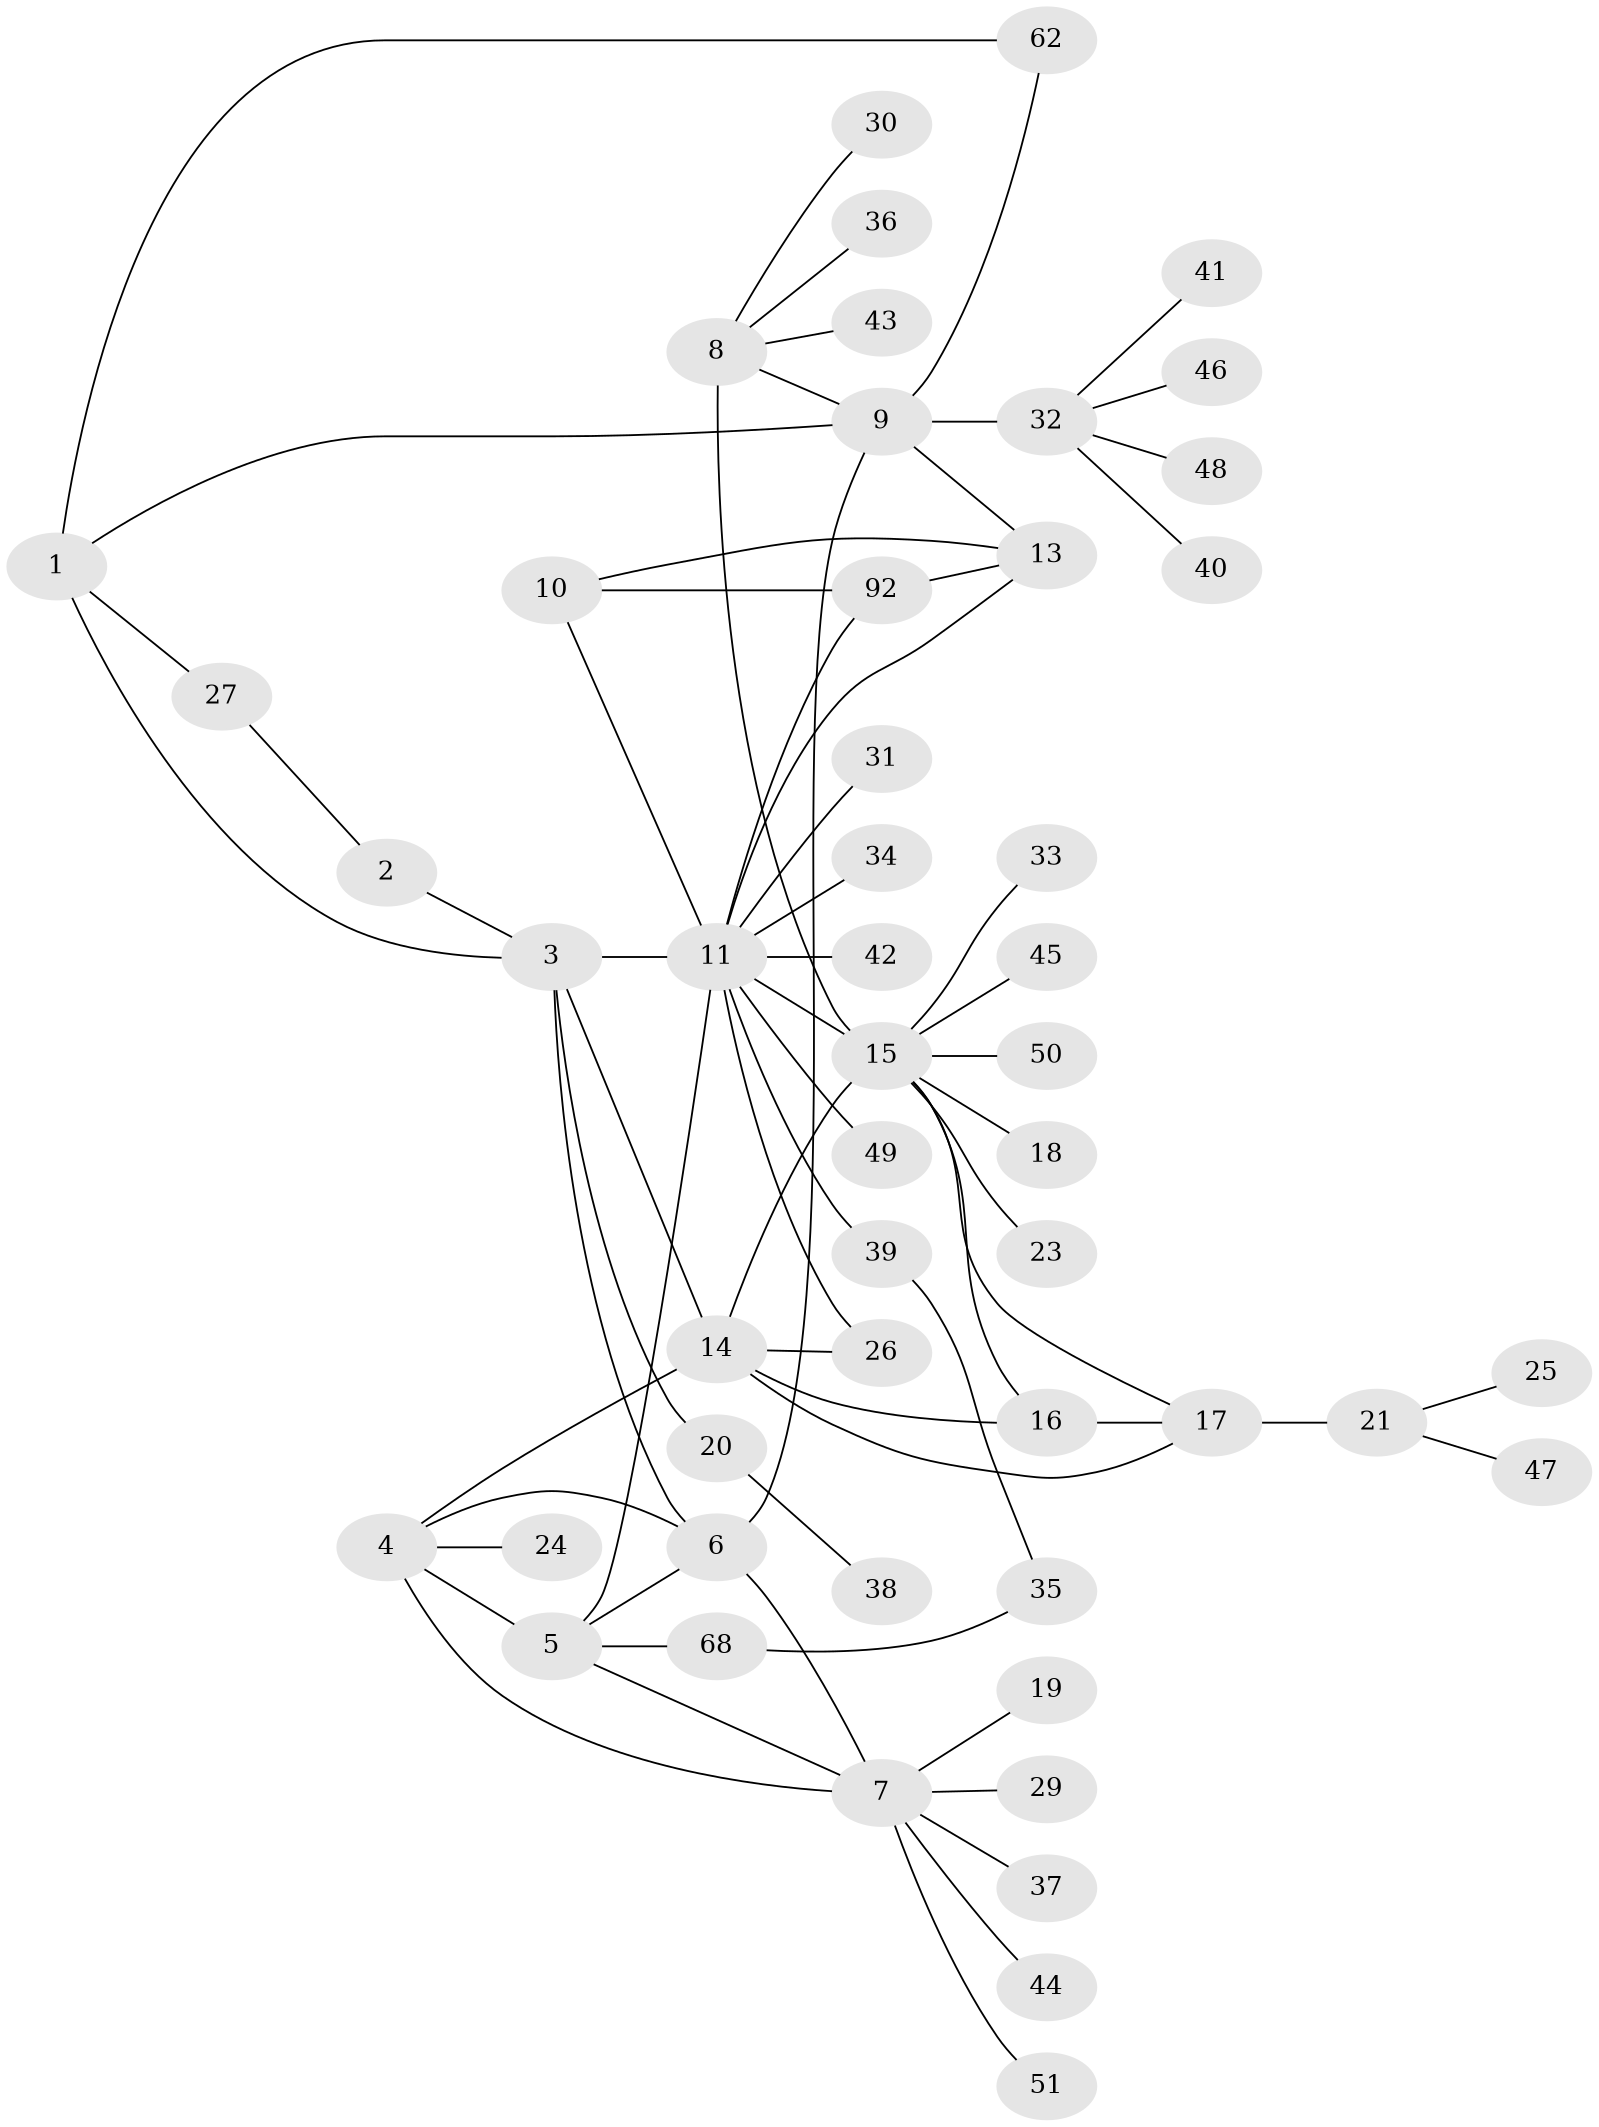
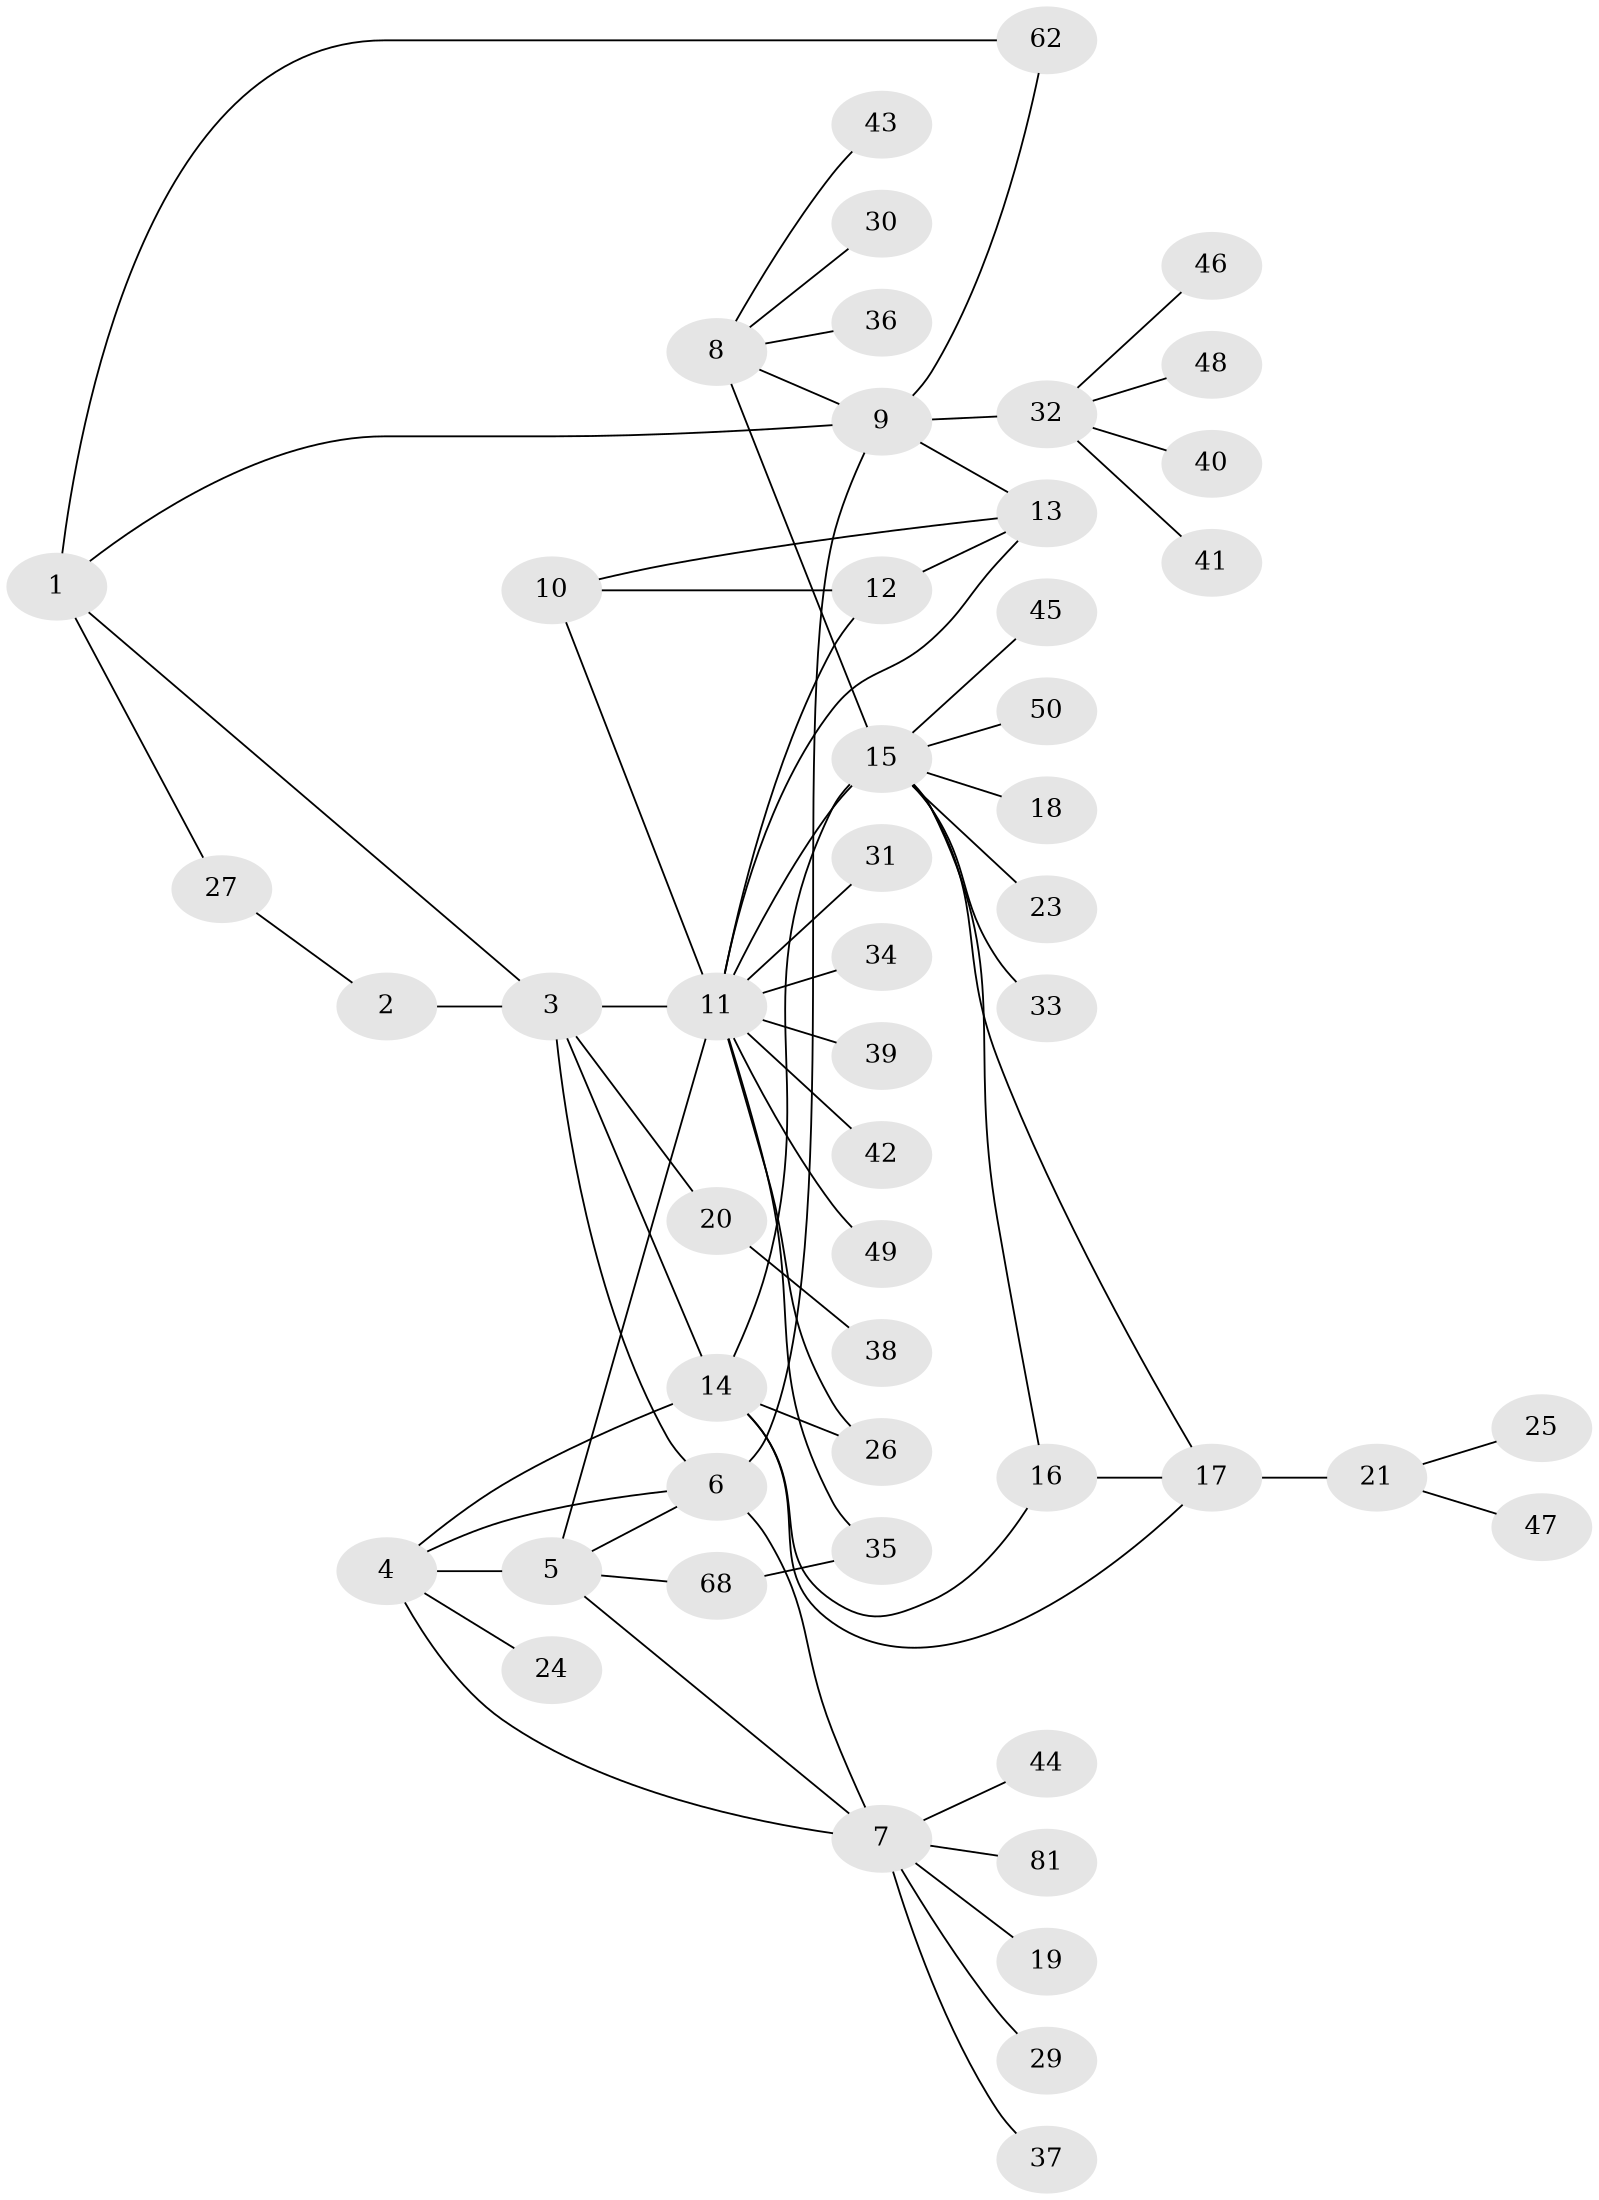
(882, 590) -> (882, 590)
(976, 1409) -> (795, 1399)
(1047, 2086) -> (1047, 1863)
